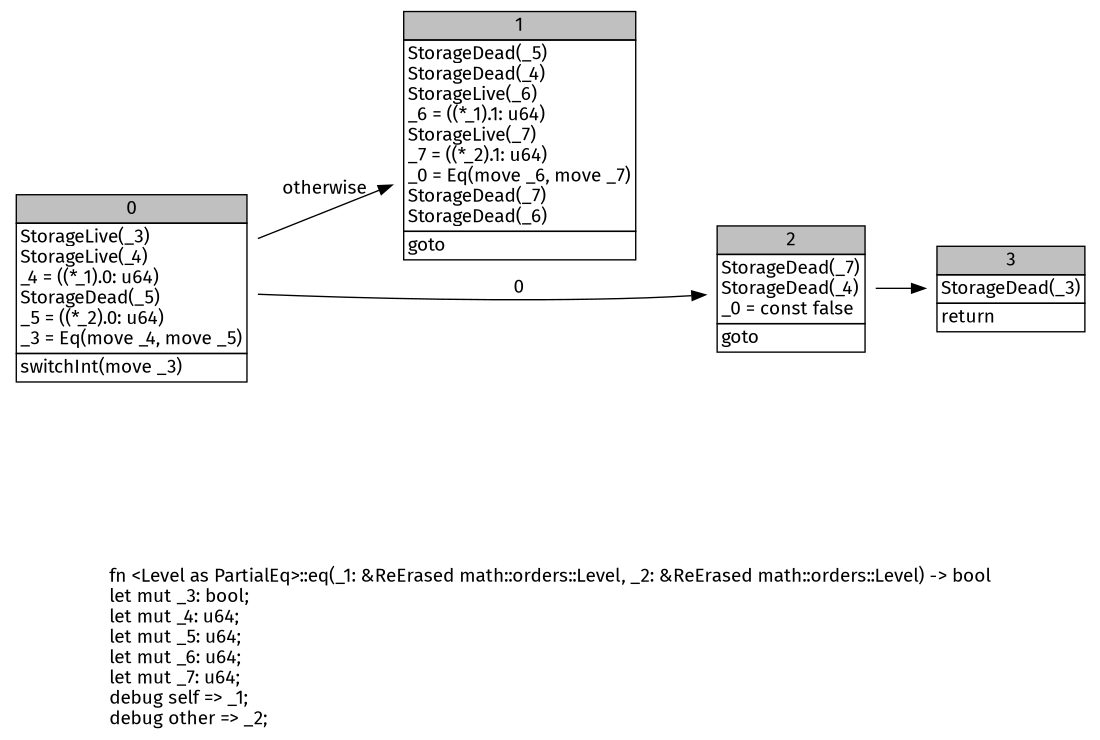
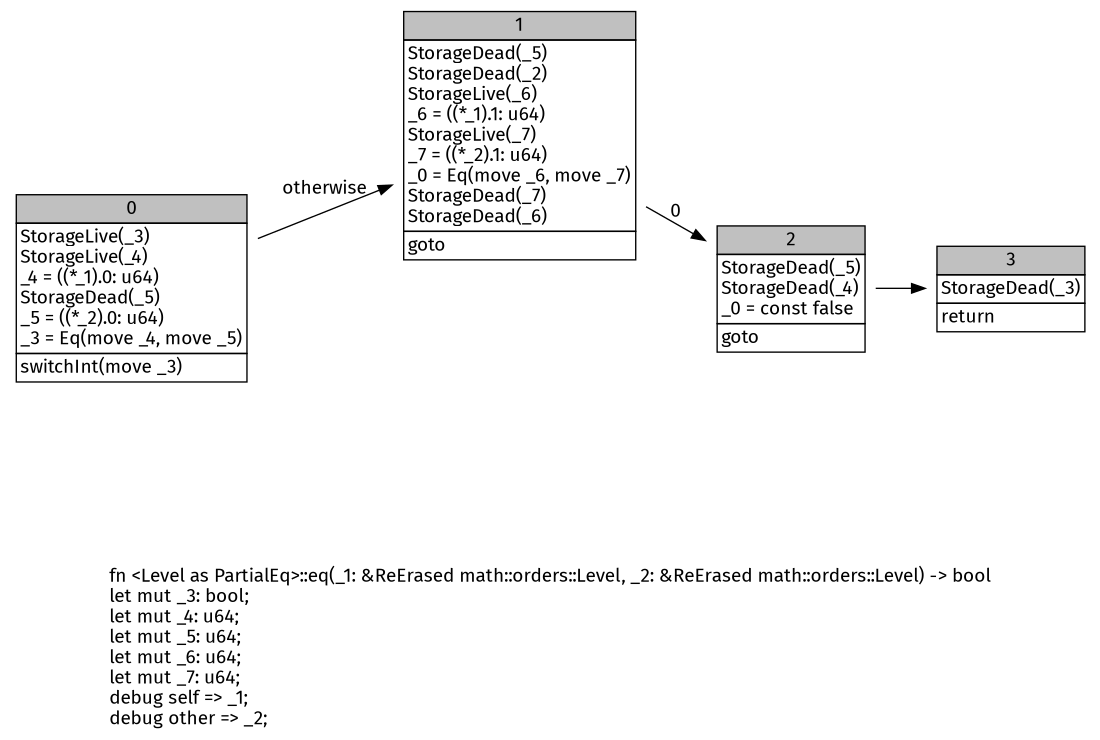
(477, 74) -> (478, 74)
(791, 268) -> (791, 268)
(475, 300) -> (670, 220)
